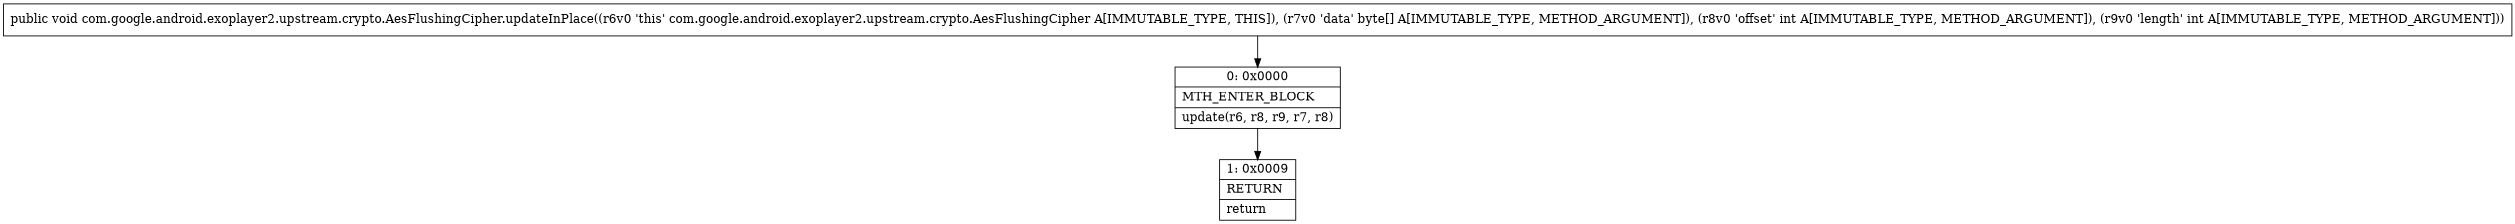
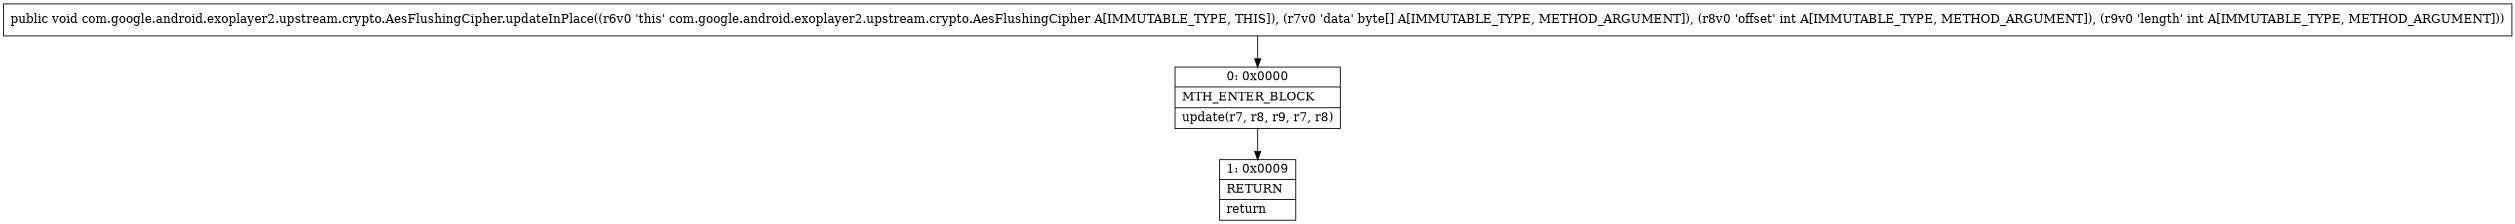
(1258, 118) -> (1258, 118)
